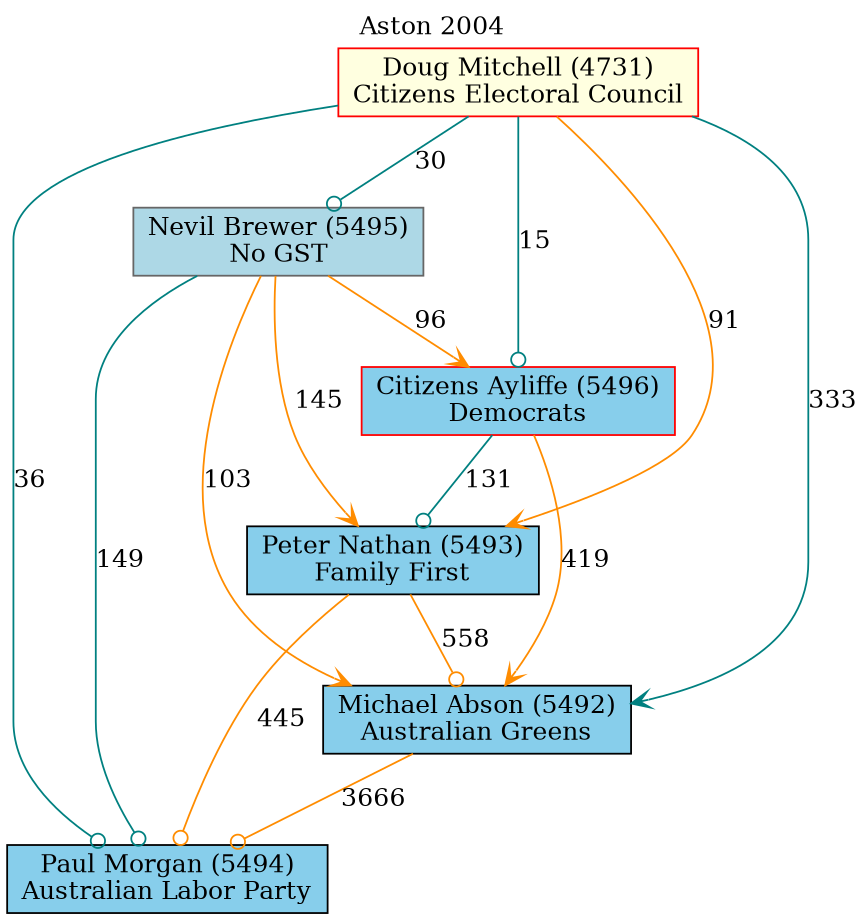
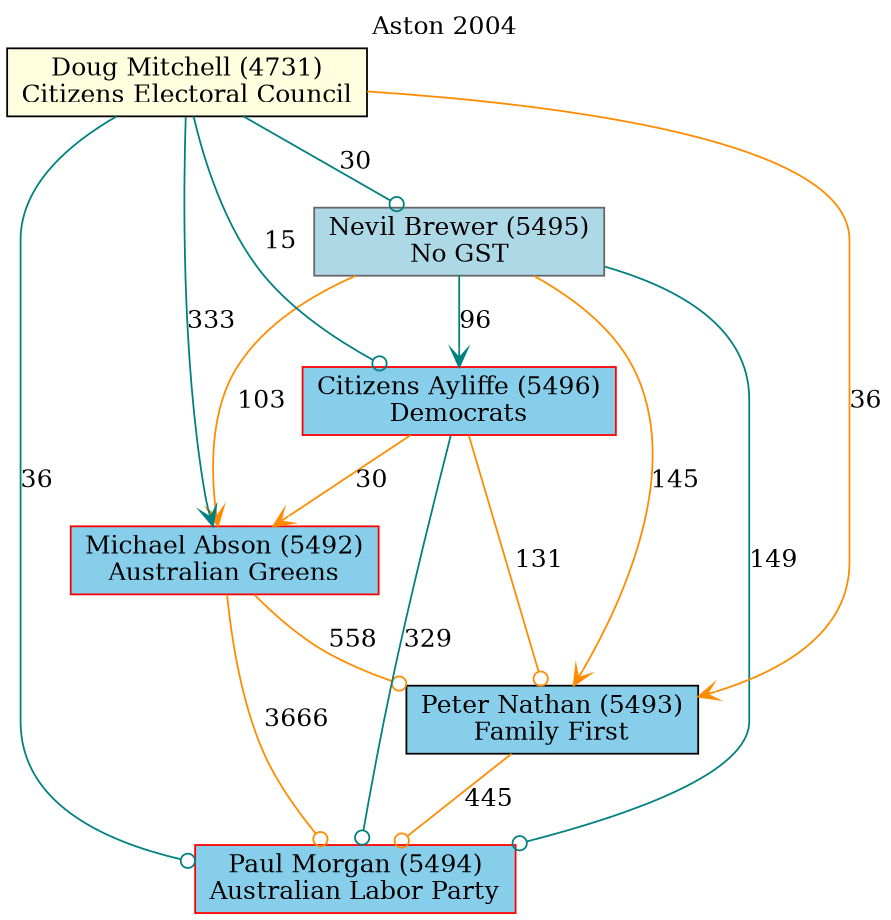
(518, 82) -> (187, 82)
(391, 316) -> (459, 312)
(725, 321) -> (866, 401)
(460, 475) -> (504, 553)
(586, 560) -> (372, 481)
none -> (403, 632)
(431, 633) -> (318, 647)
(477, 720) -> (225, 560)
(167, 879) -> (355, 879)
